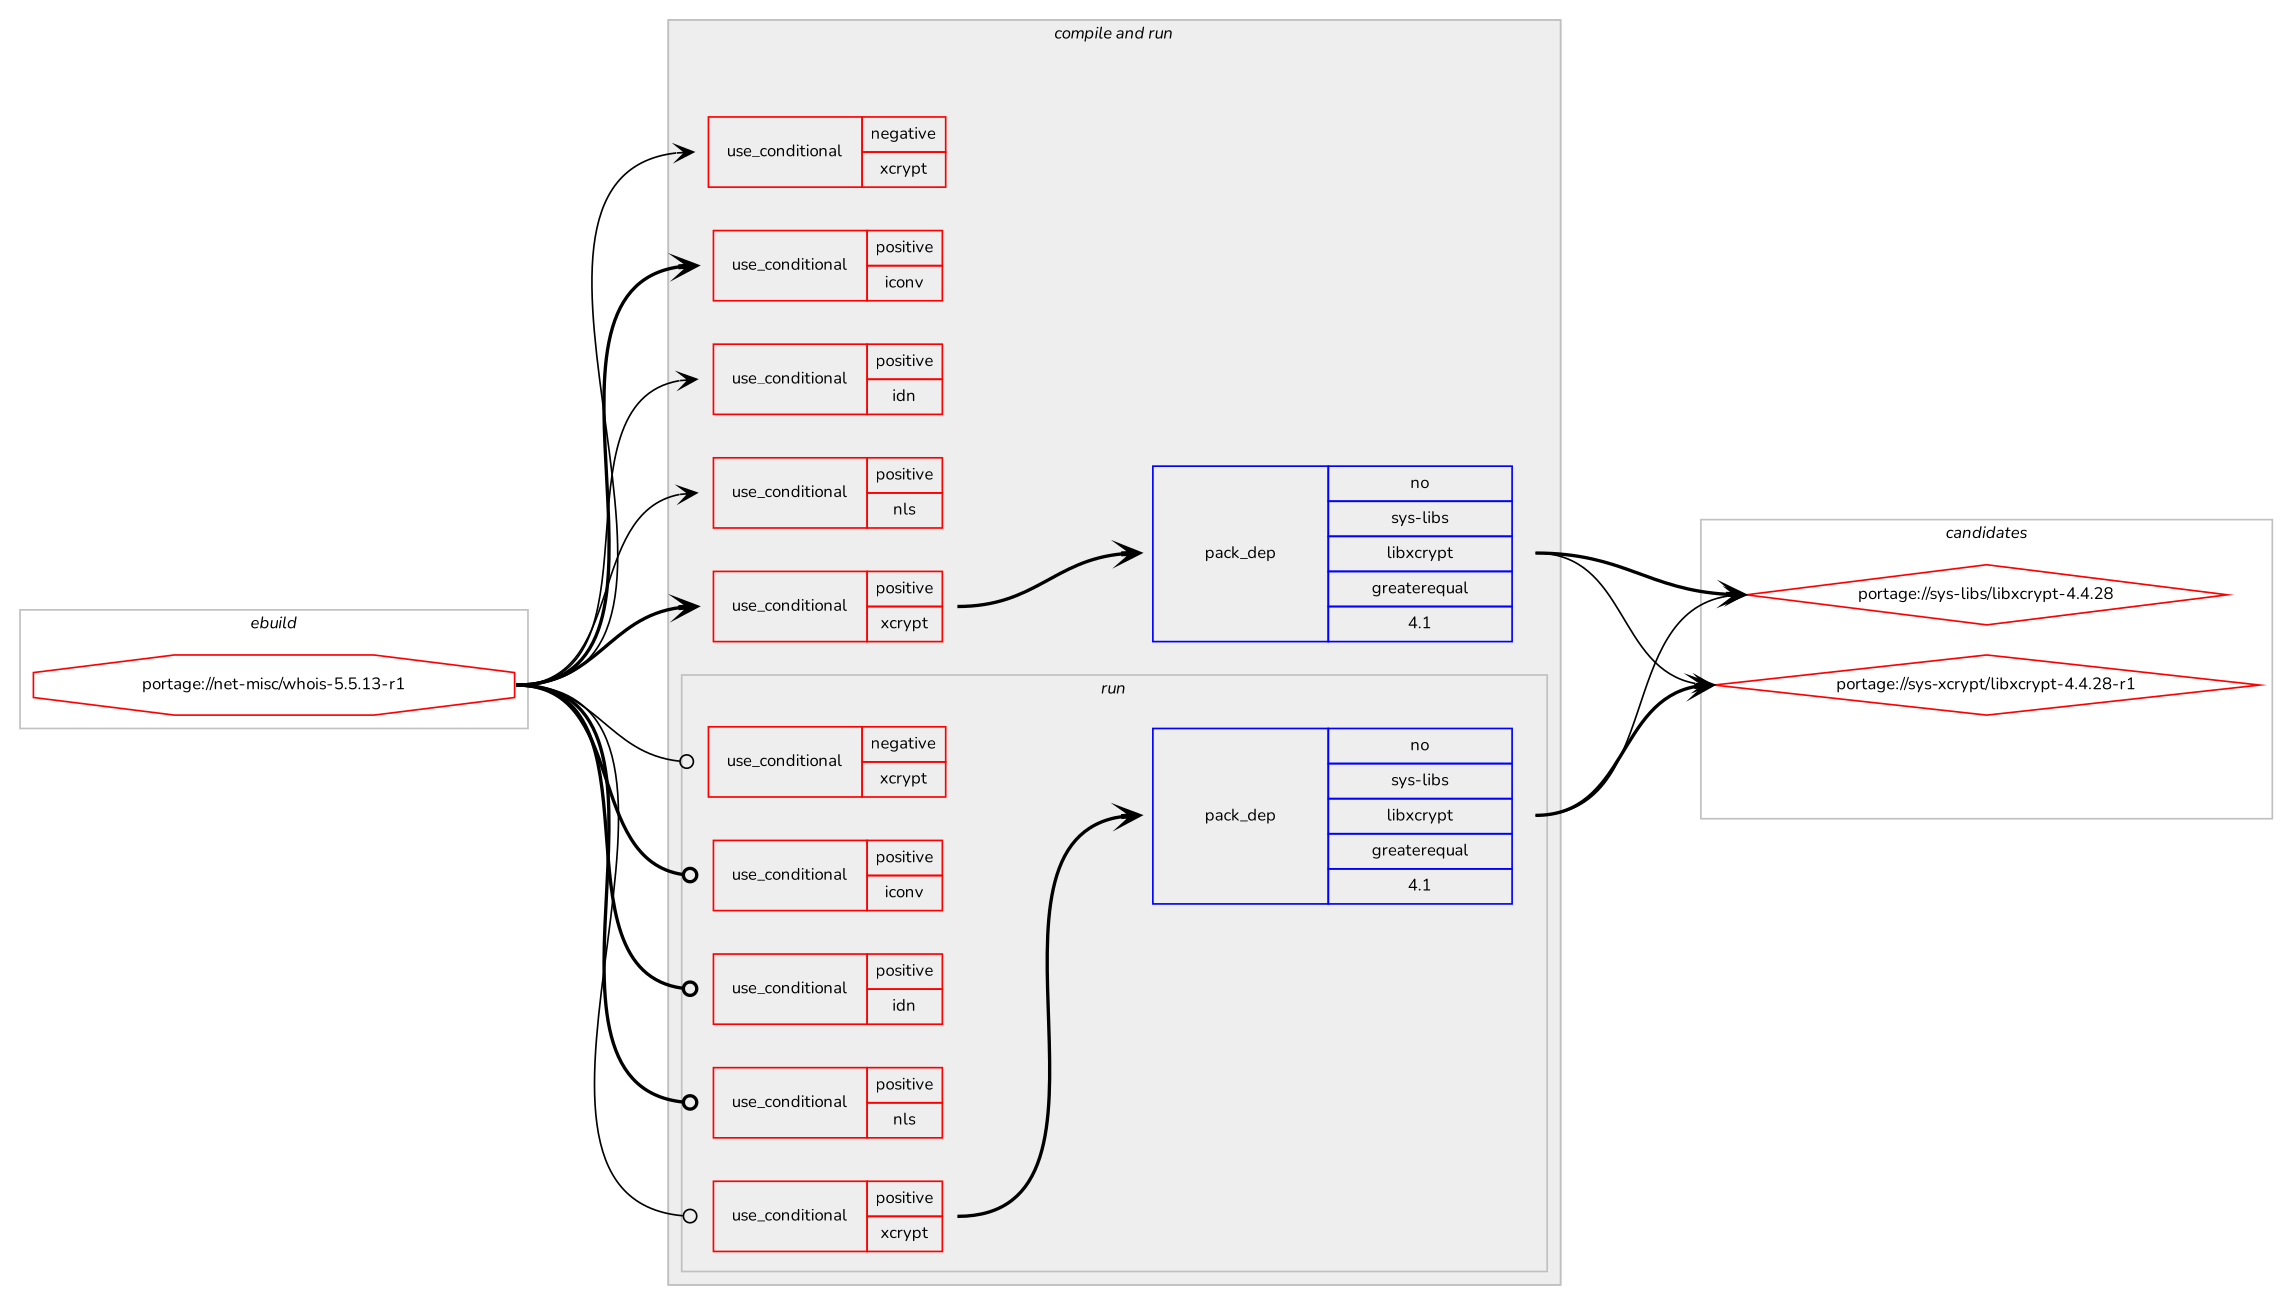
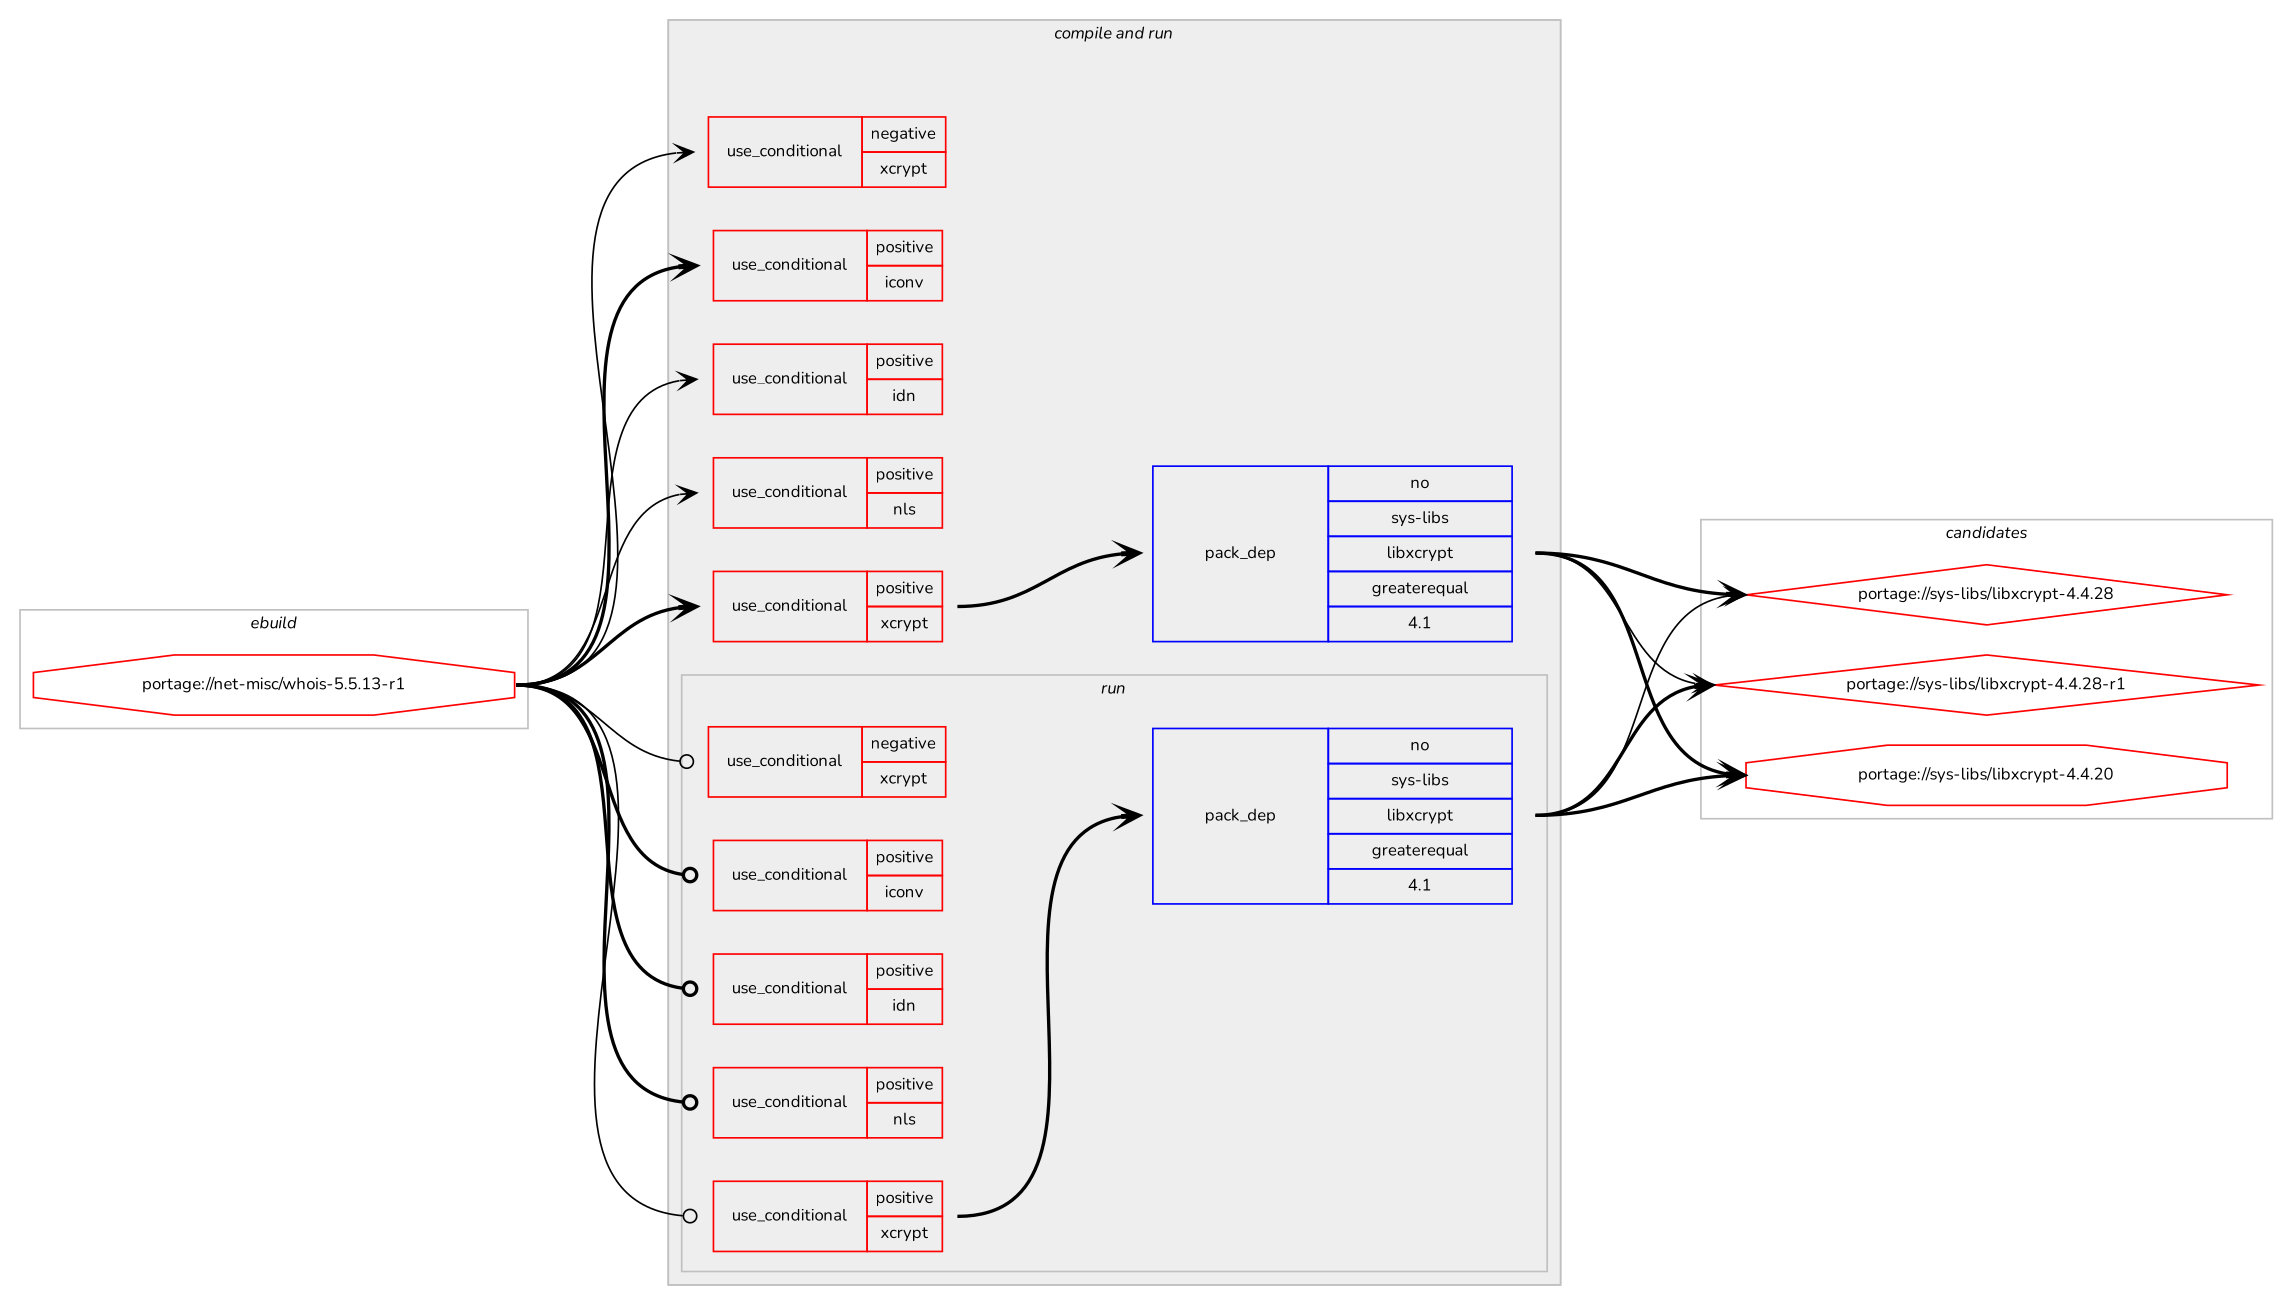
(1987, 685) -> (1987, 685)
none -> (1987, 775)
